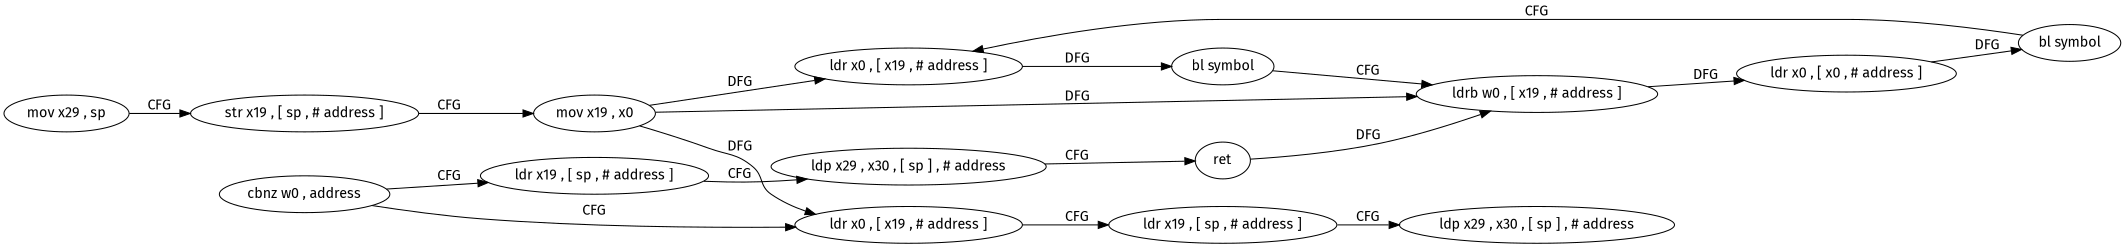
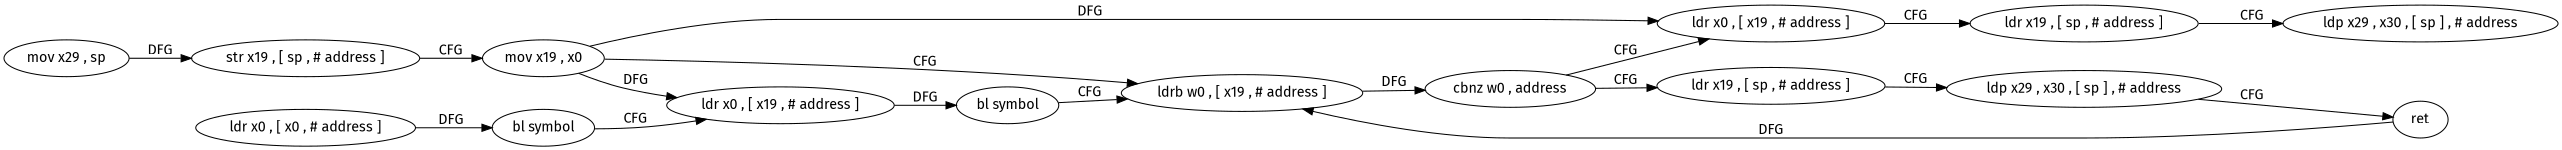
(1691, 84) -> (1389, 91)
(1077, 97) -> (925, 62)
(160, 106) -> (160, 51)
